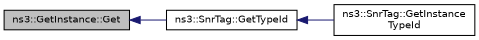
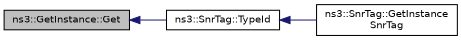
(232, 20) -> (223, 20)
(404, 20) -> (387, 20)
